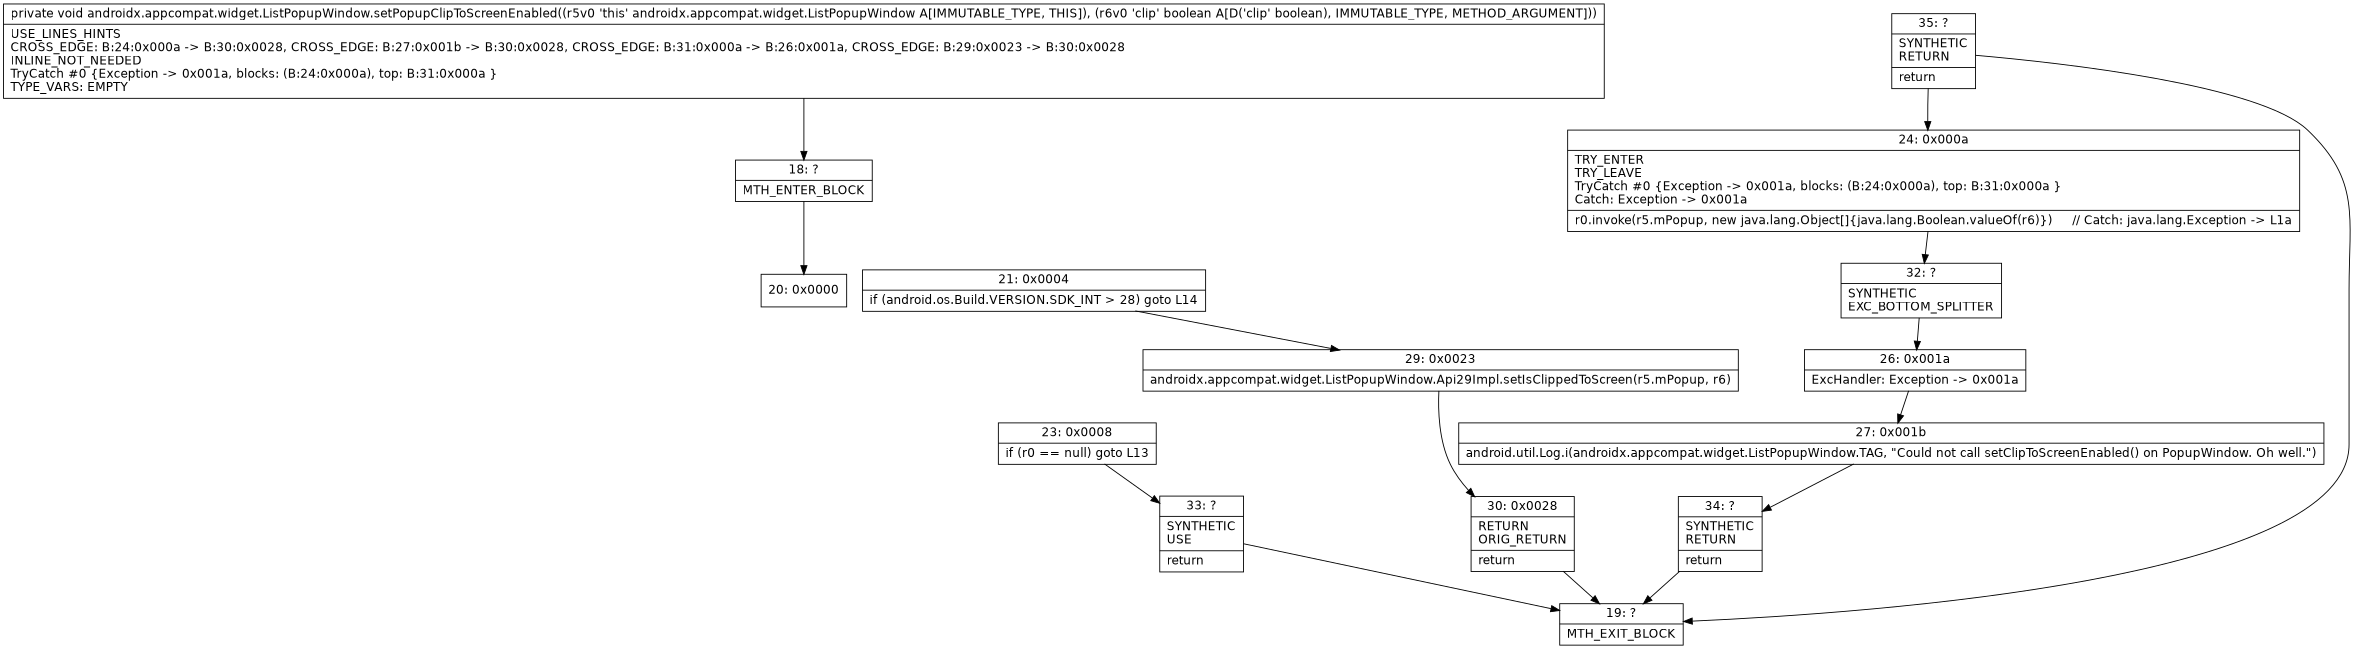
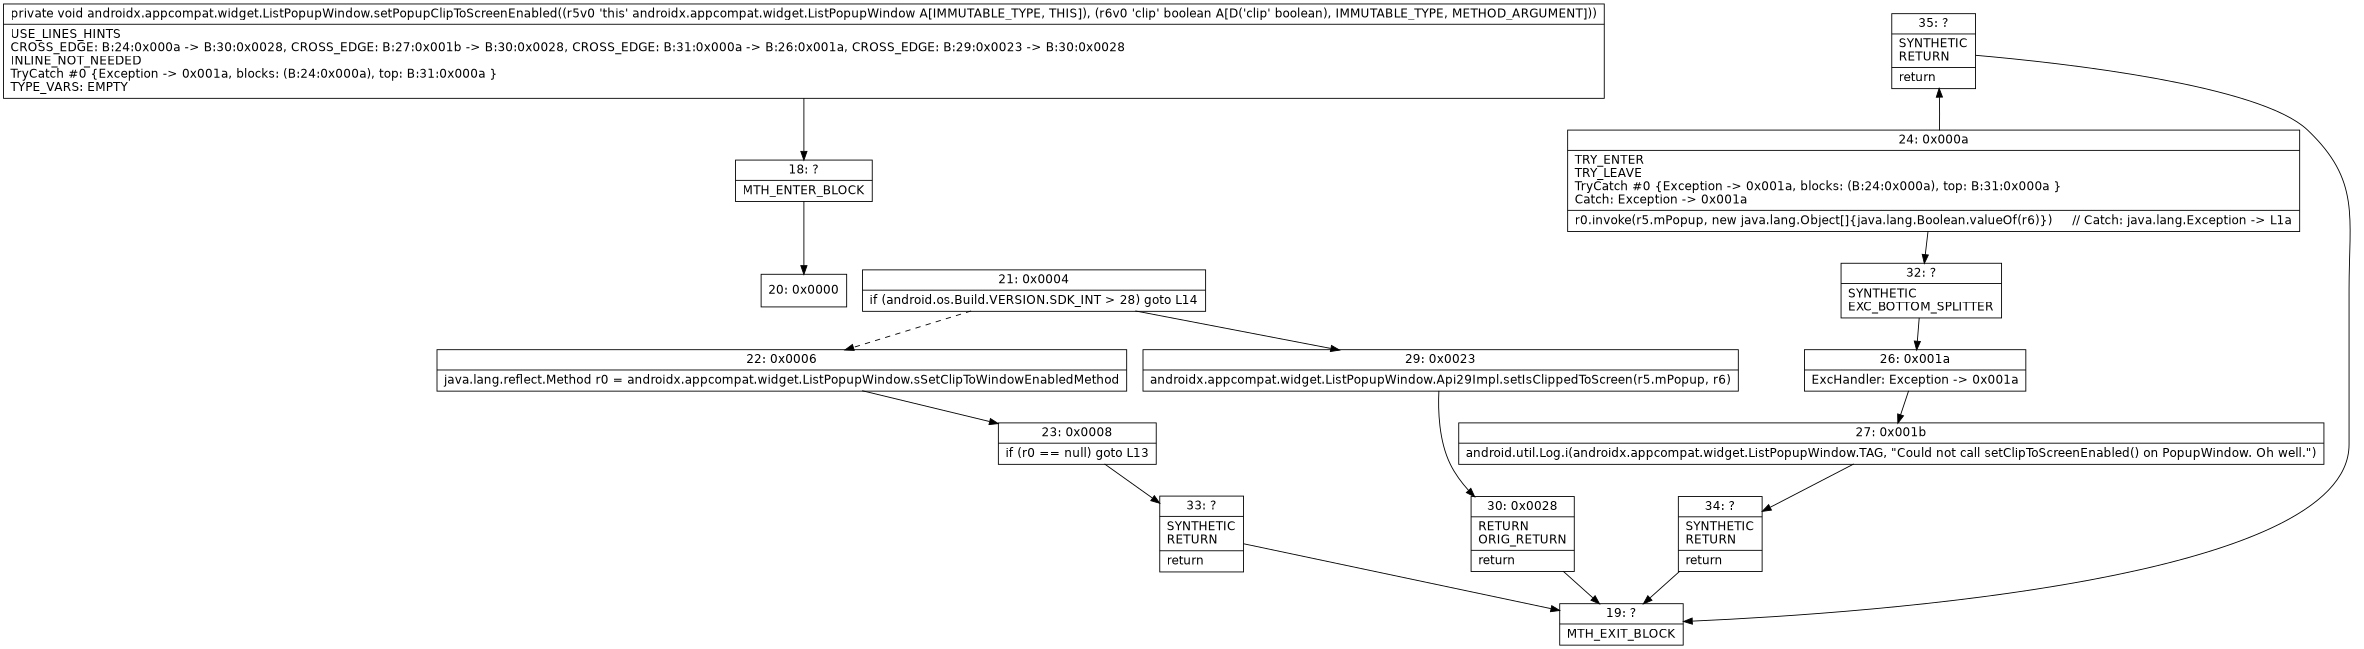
(1928, 105) -> (1940, 114)
none -> (782, 370)
(1180, 540) -> (1192, 540)
